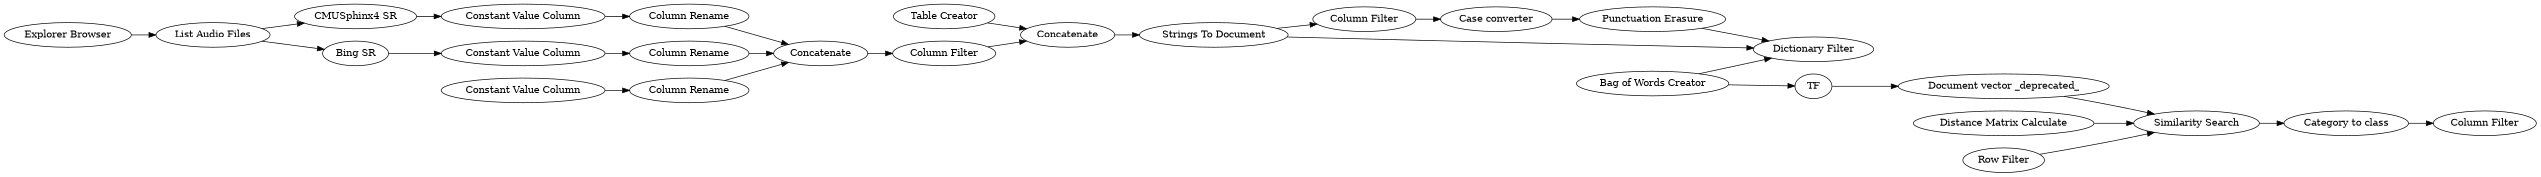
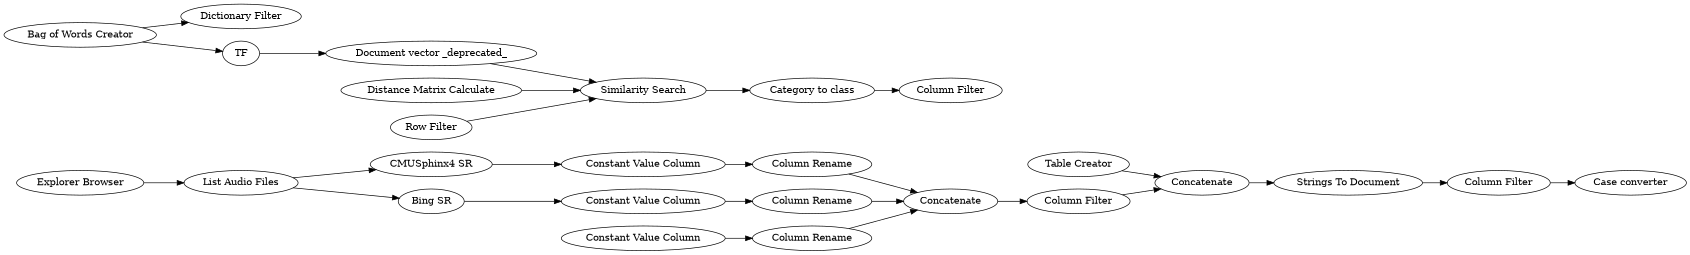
(1653, 19) -> none
(1517, 43) -> none
